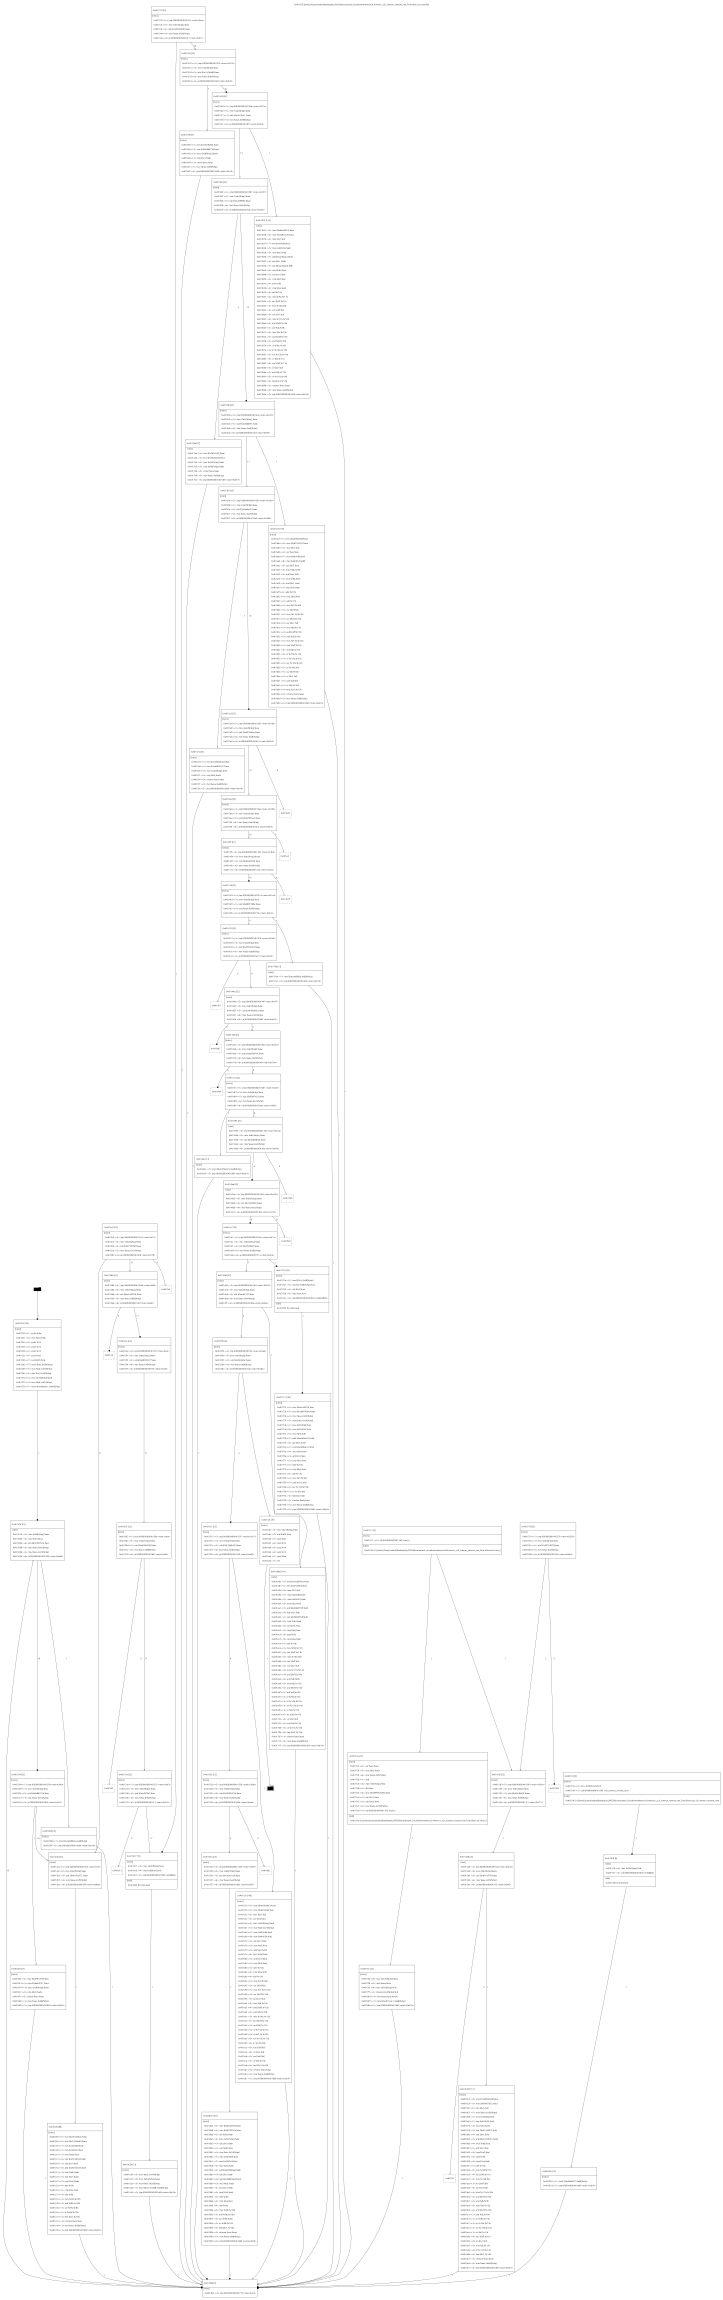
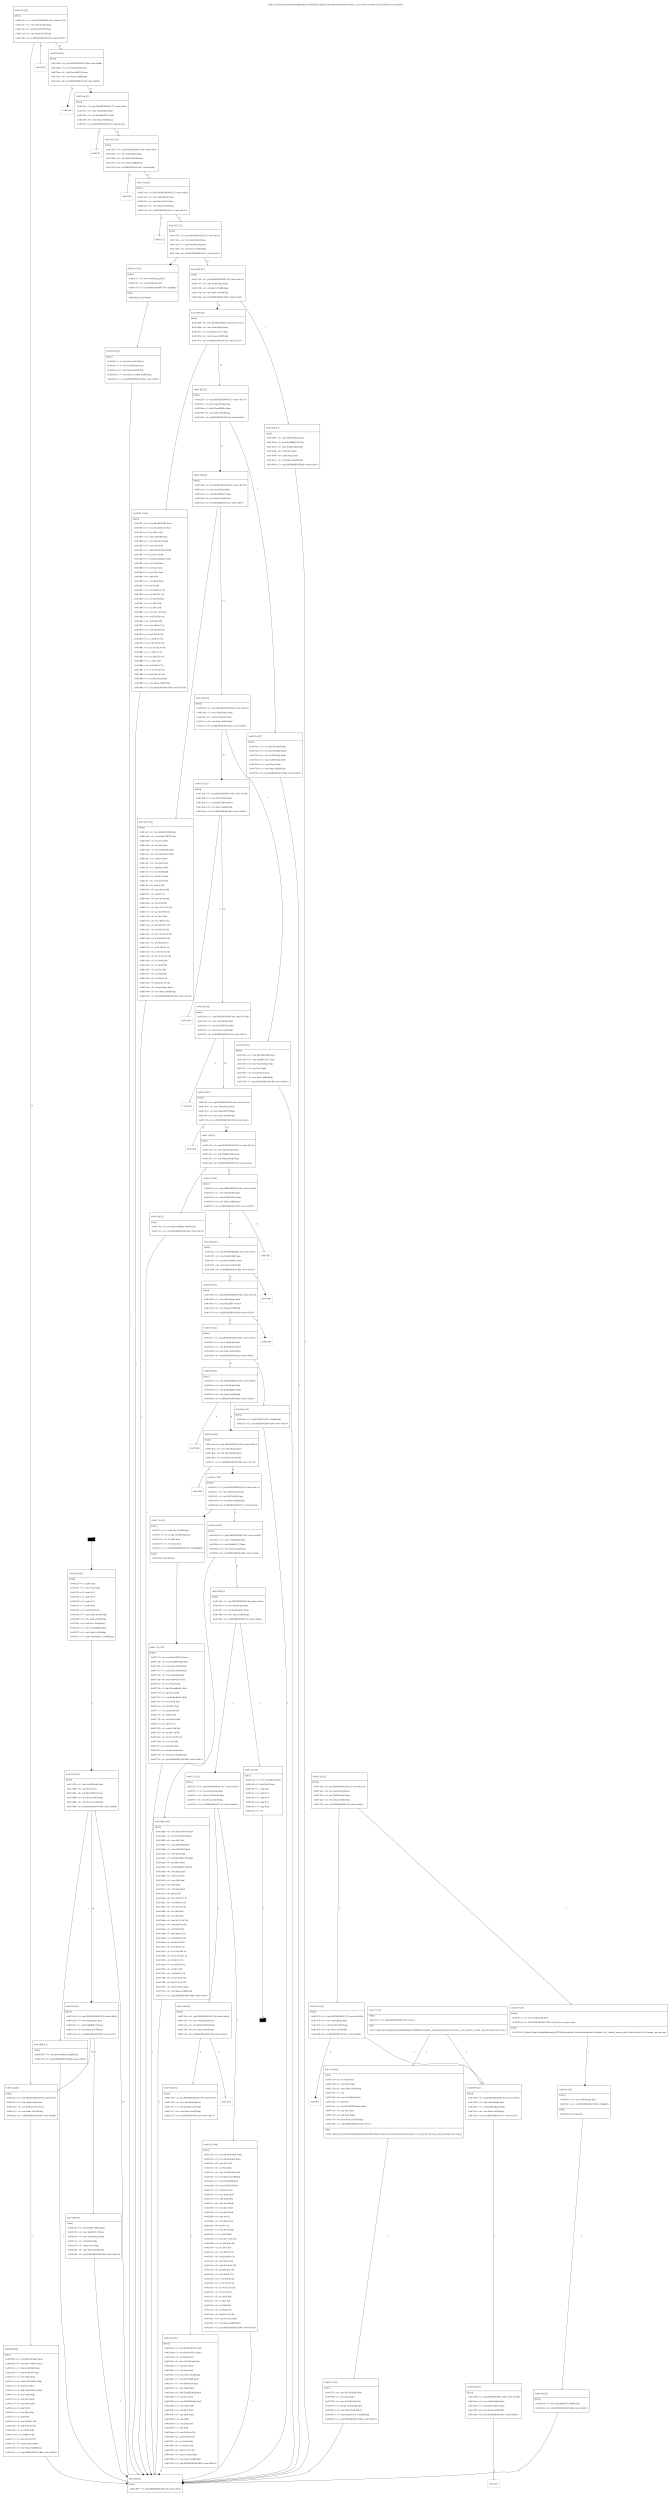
none -> (96, 153)
none -> (339, 1791)
(148, 1829) -> (178, 218)
(486, 2179) -> none
